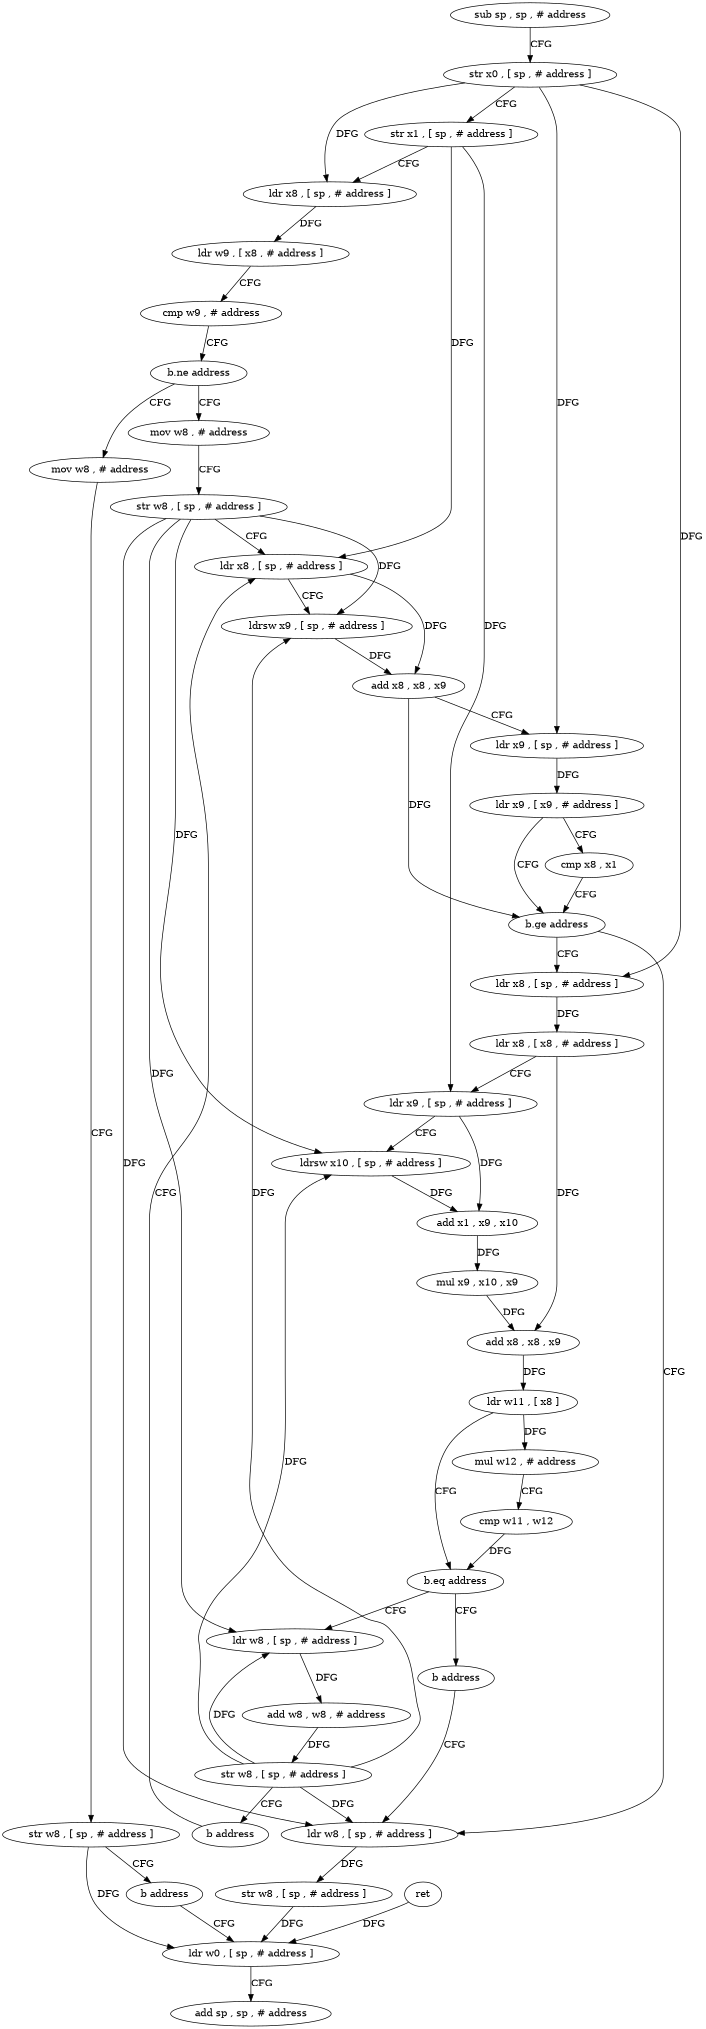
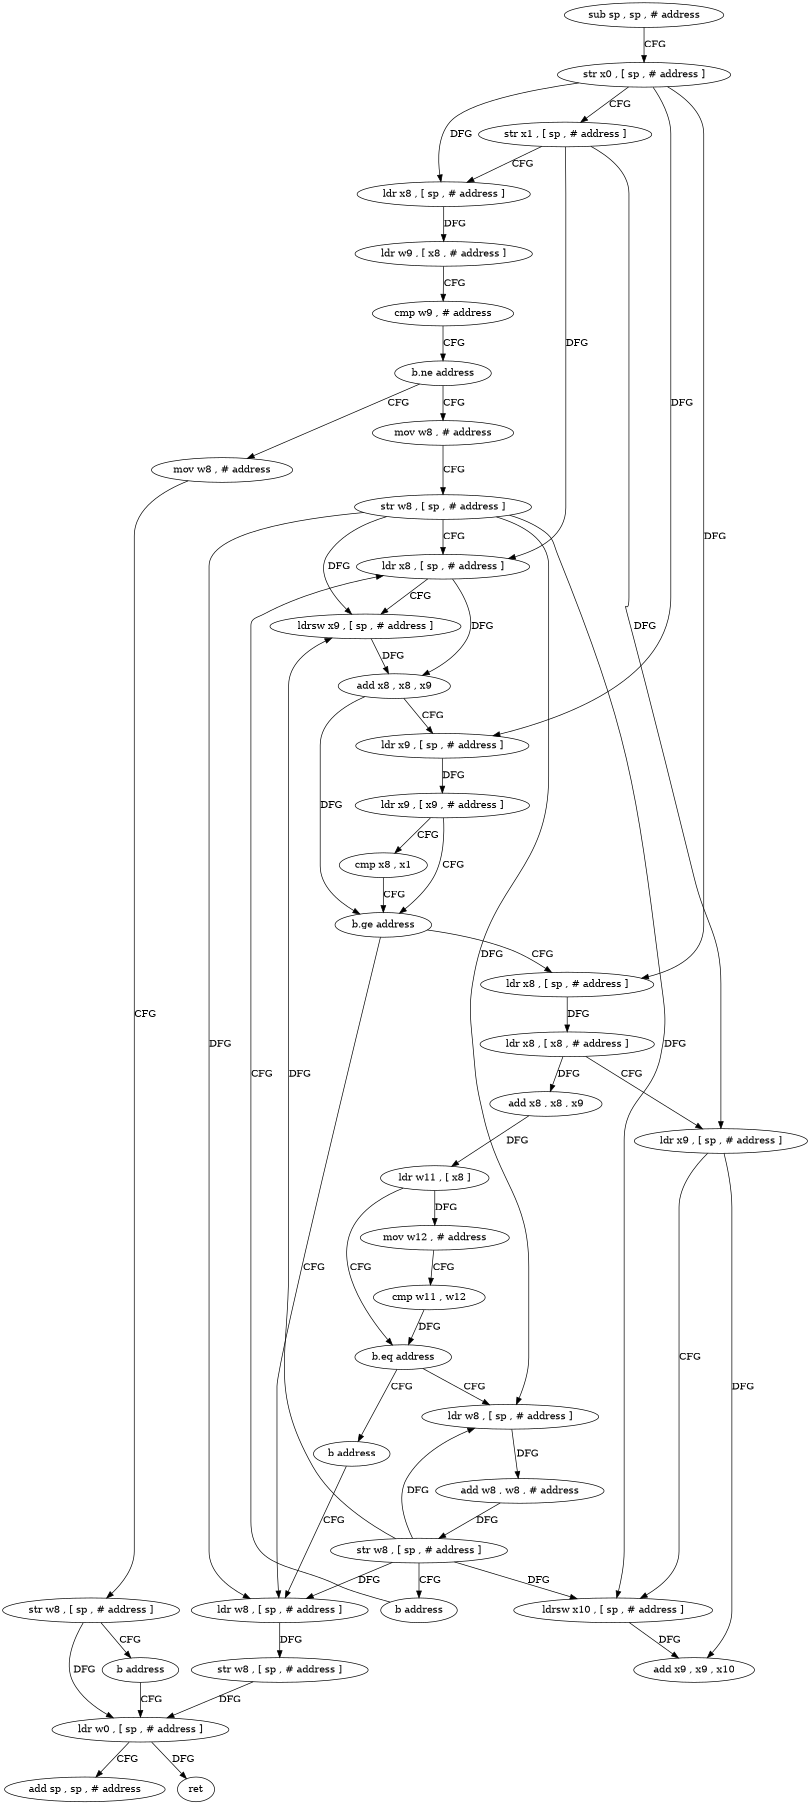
(477, 1223) -> (694, 1670)
(477, 1283) -> none
(525, 1462) -> (435, 1238)
(353, 1923) -> (167, 1758)
